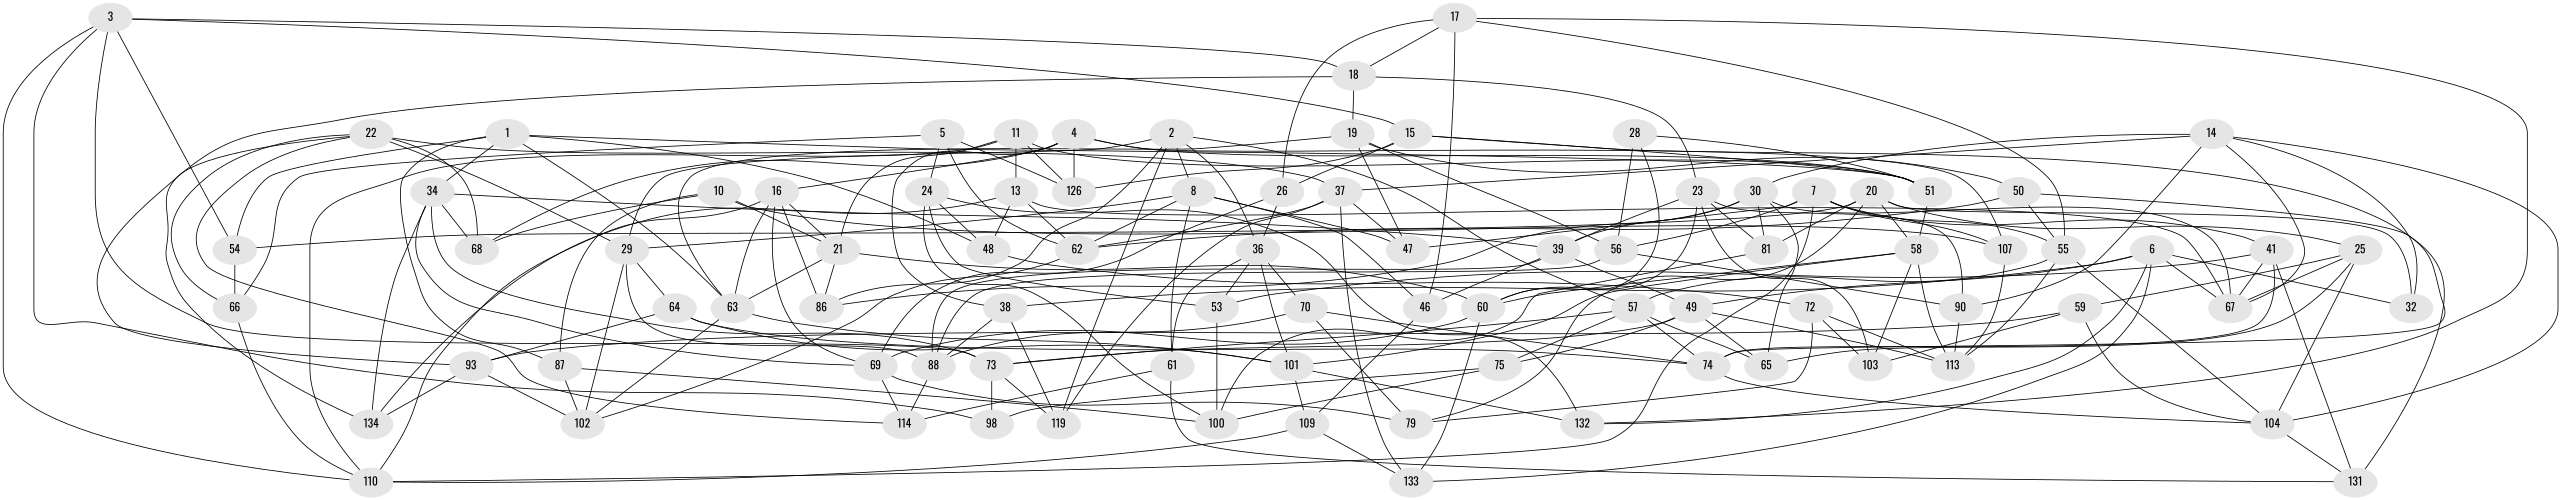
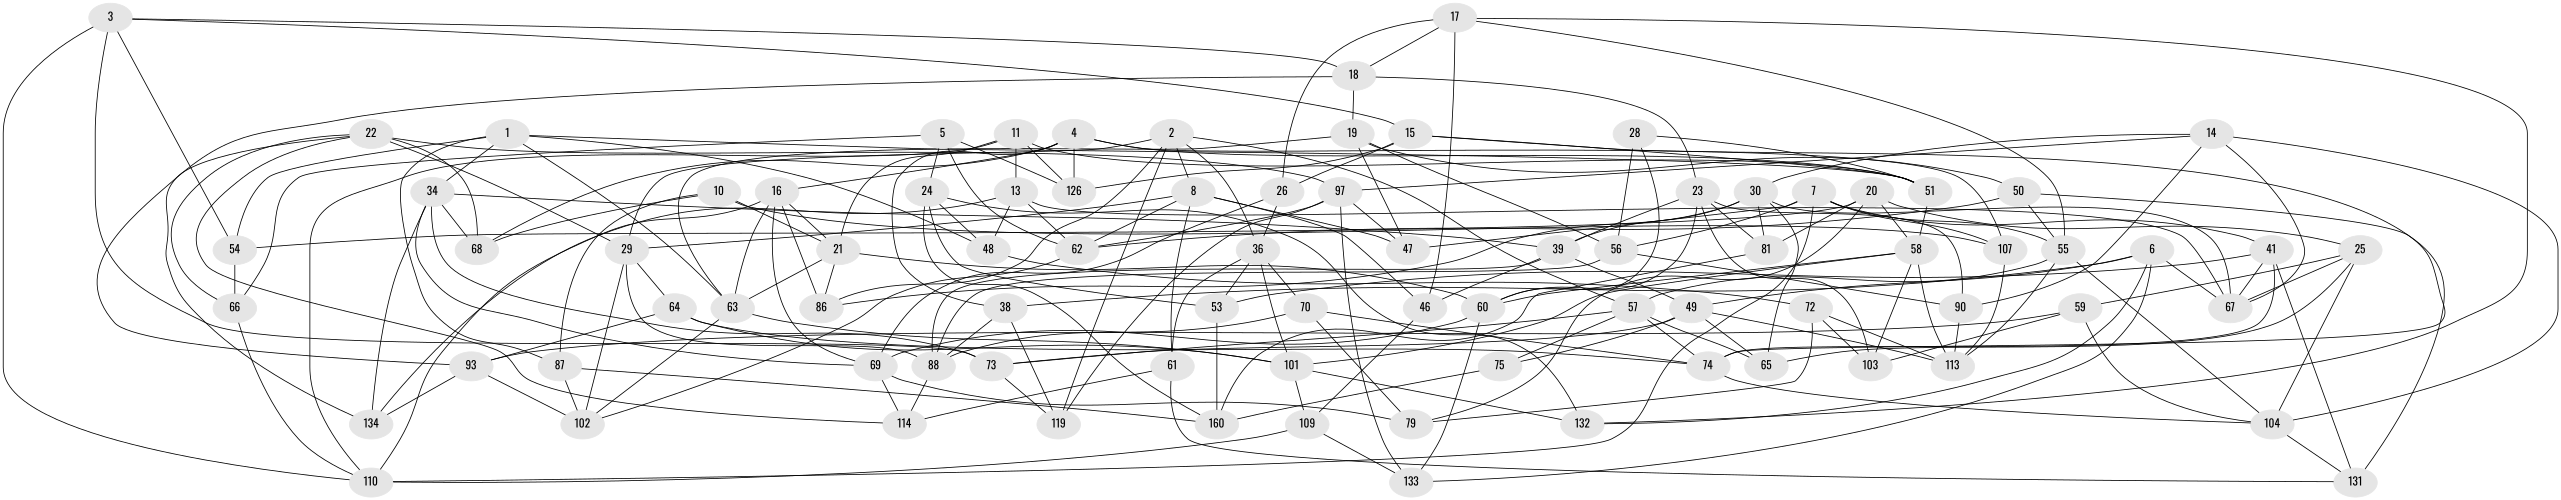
(1340, 192) -> (1340, 192)
(2411, 308) -> none
(992, 424) -> none
(1217, 424) -> (1217, 424)
